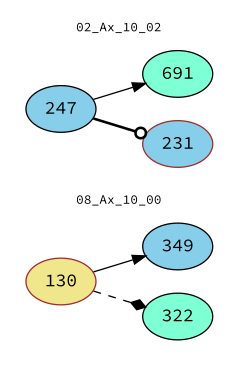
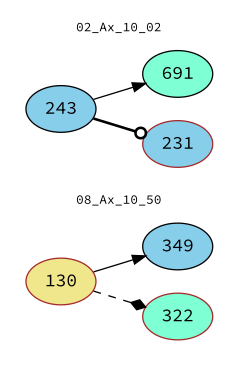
(61, 109) -> (61, 109)
(119, 200) -> (119, 200)
(178, 317) -> (178, 317)
